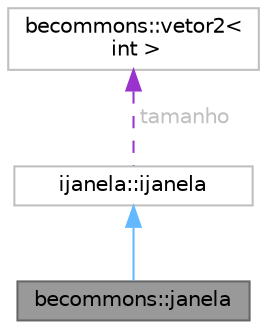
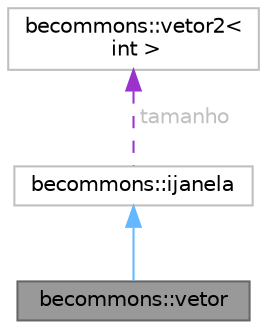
(134, 186) -> (134, 186)
(134, 301) -> (134, 301)
